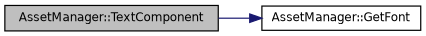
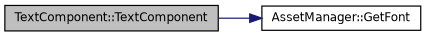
(112, 18) -> (112, 18)
